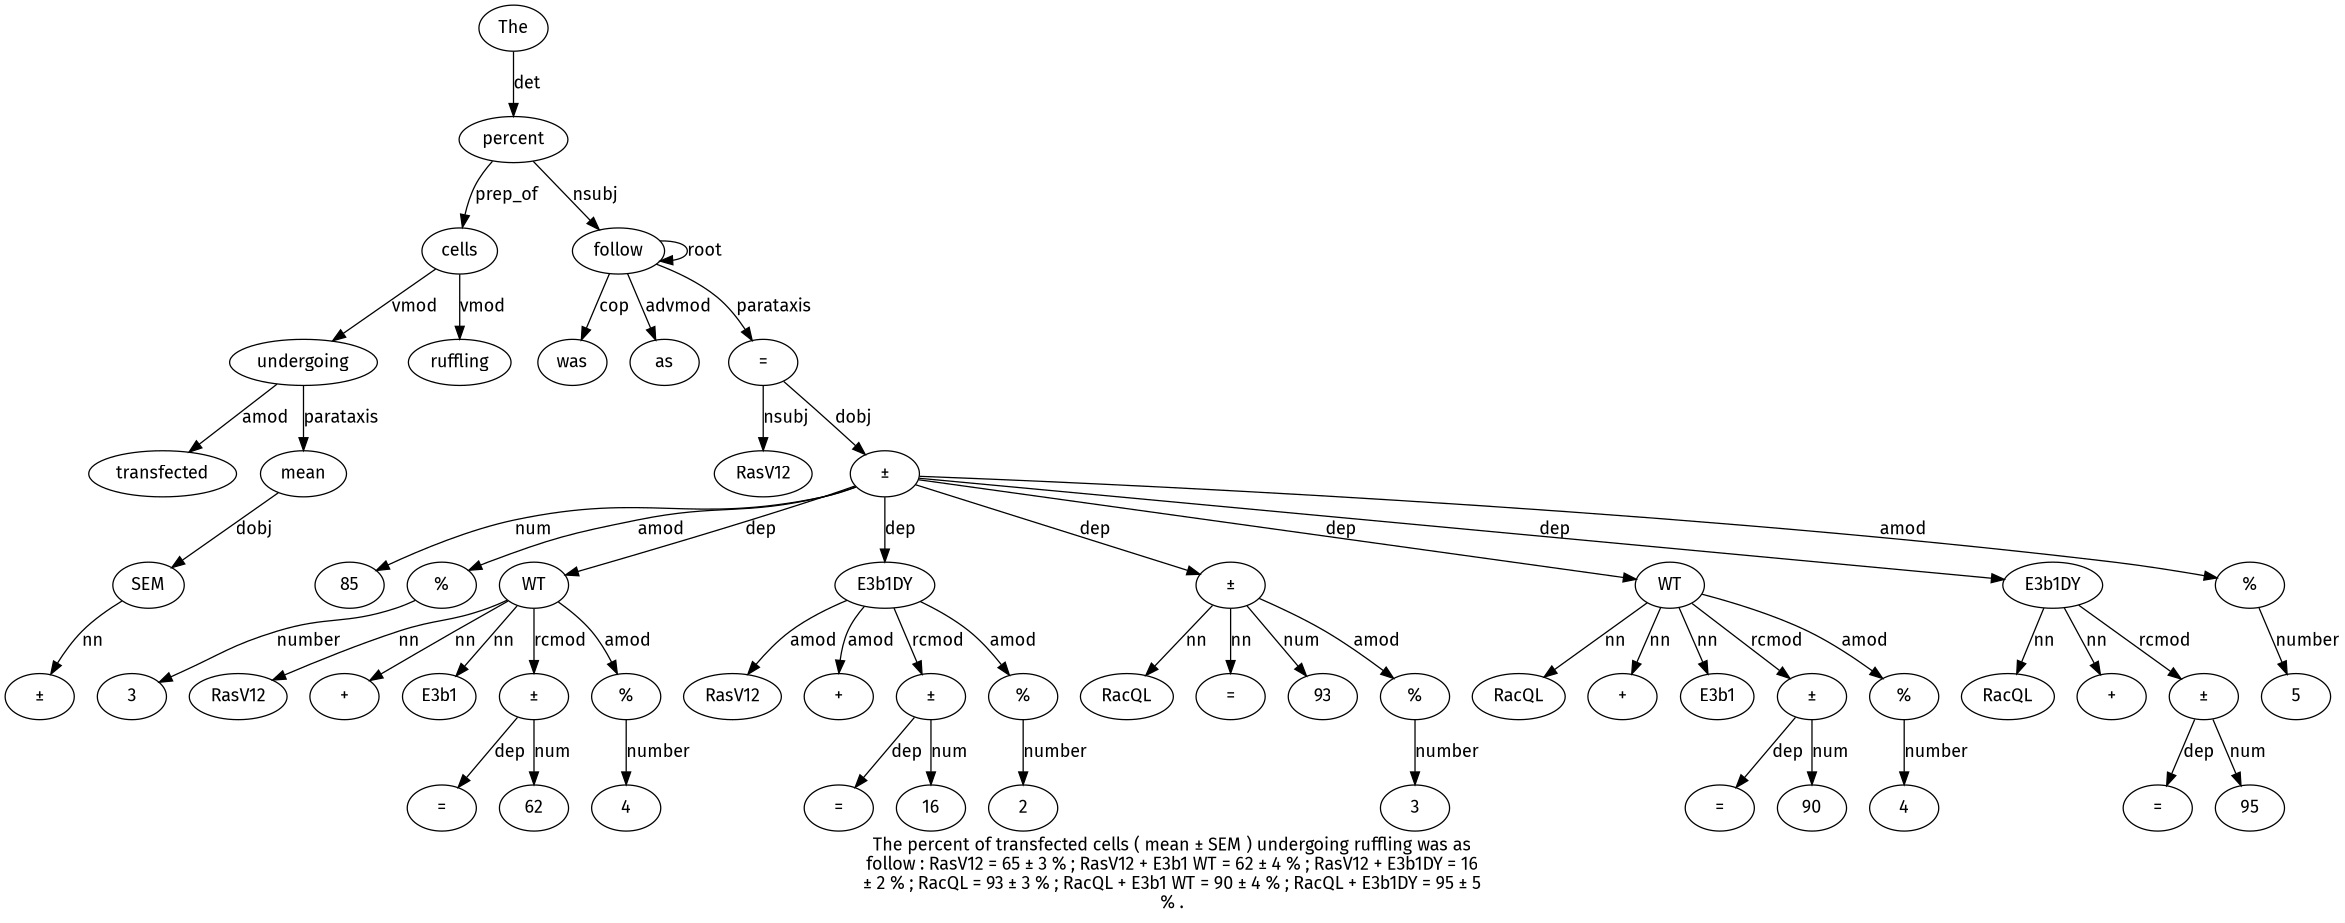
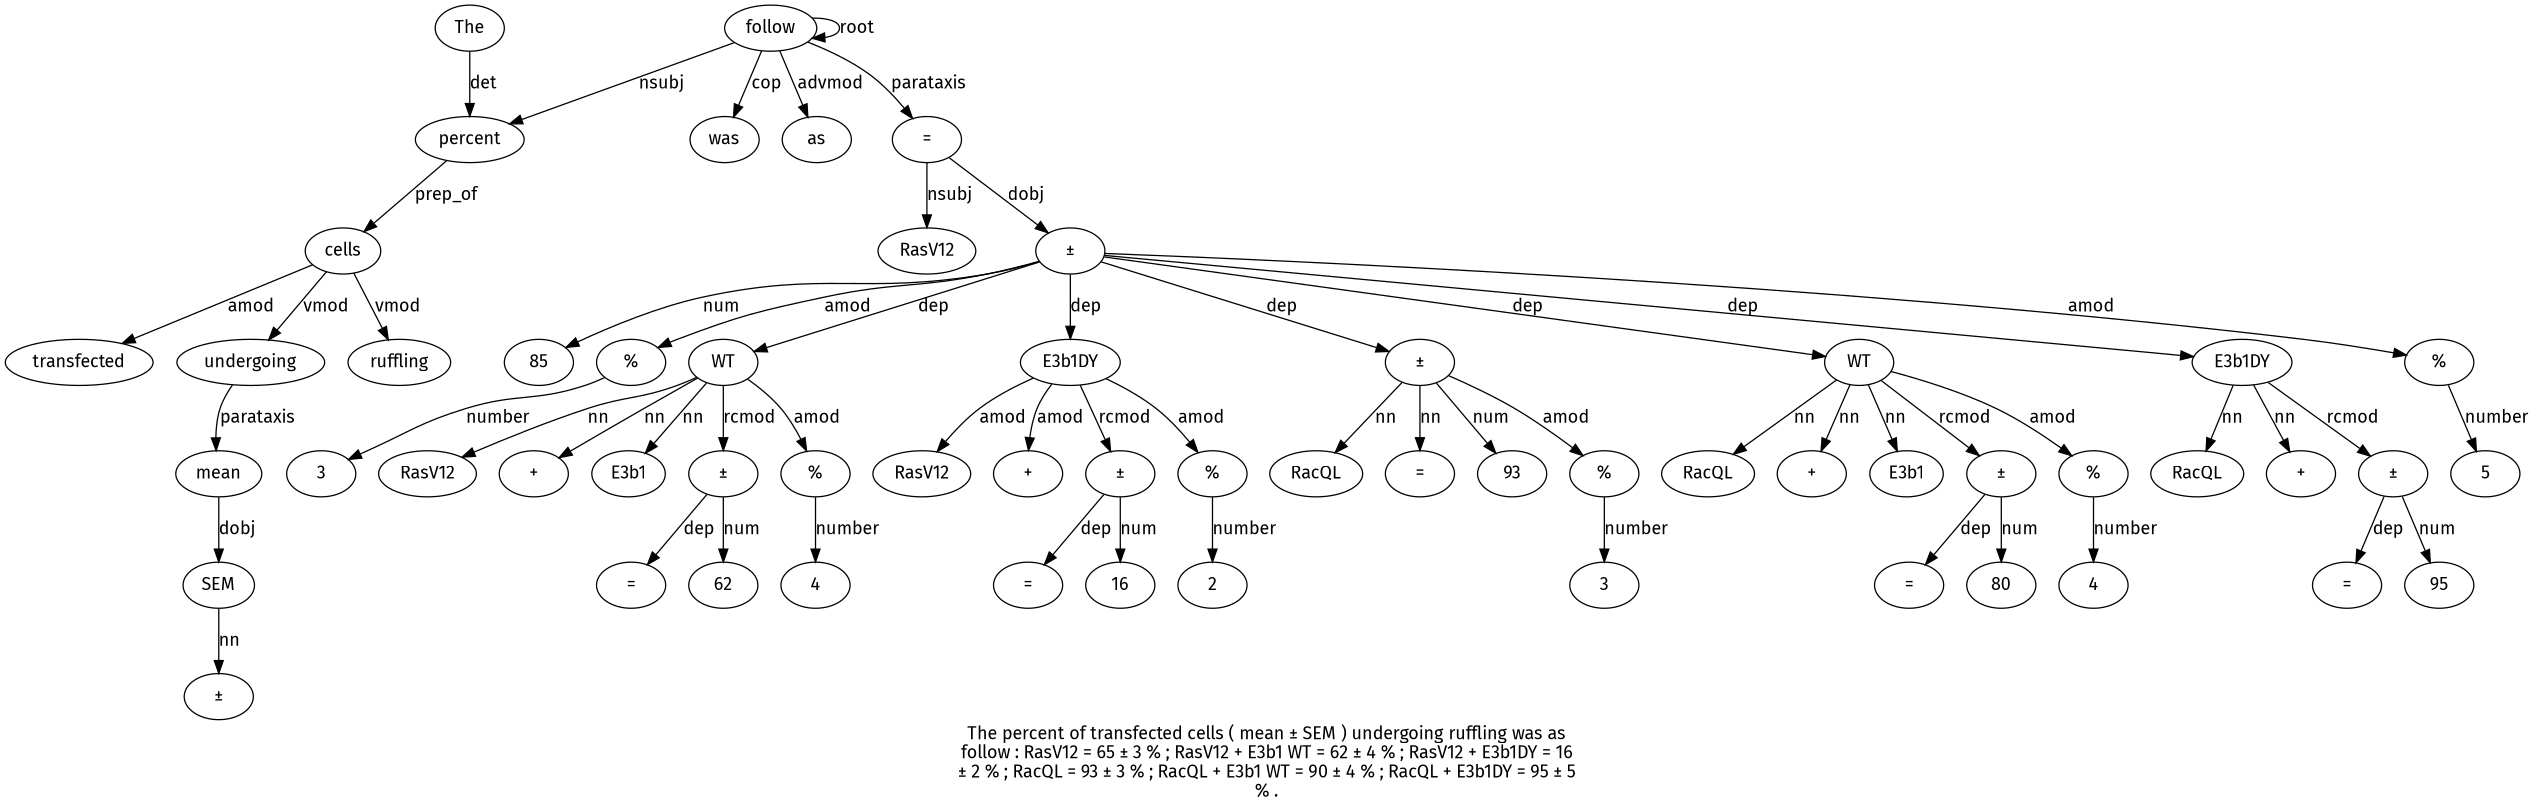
(562, 191) -> (628, 81)
(238, 414) -> (224, 302)
(1812, 808) -> (2001, 585)
